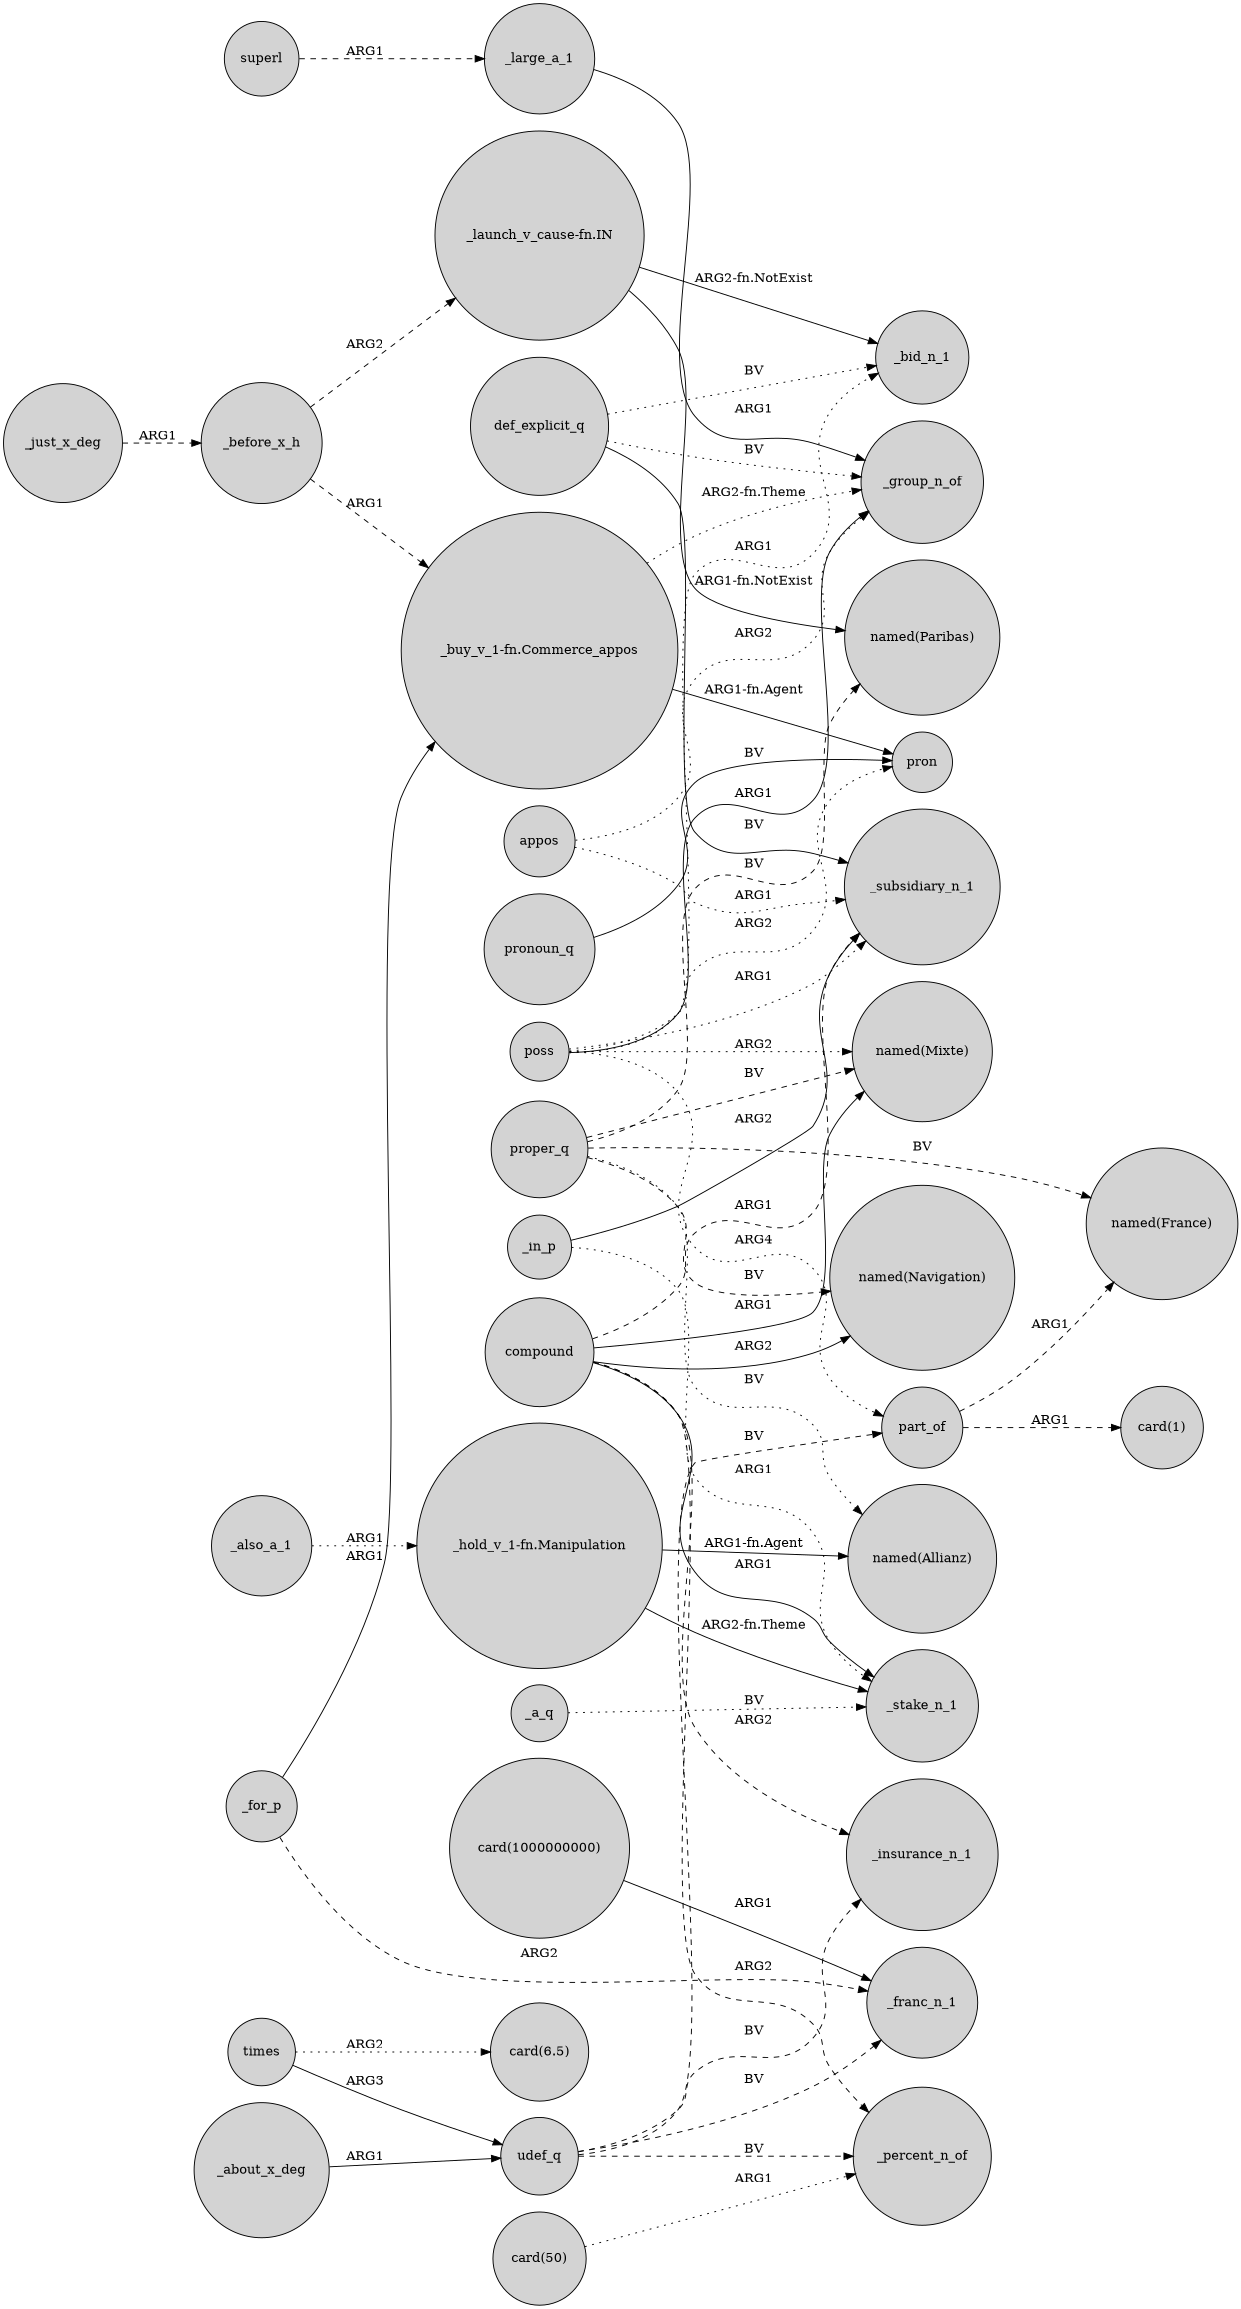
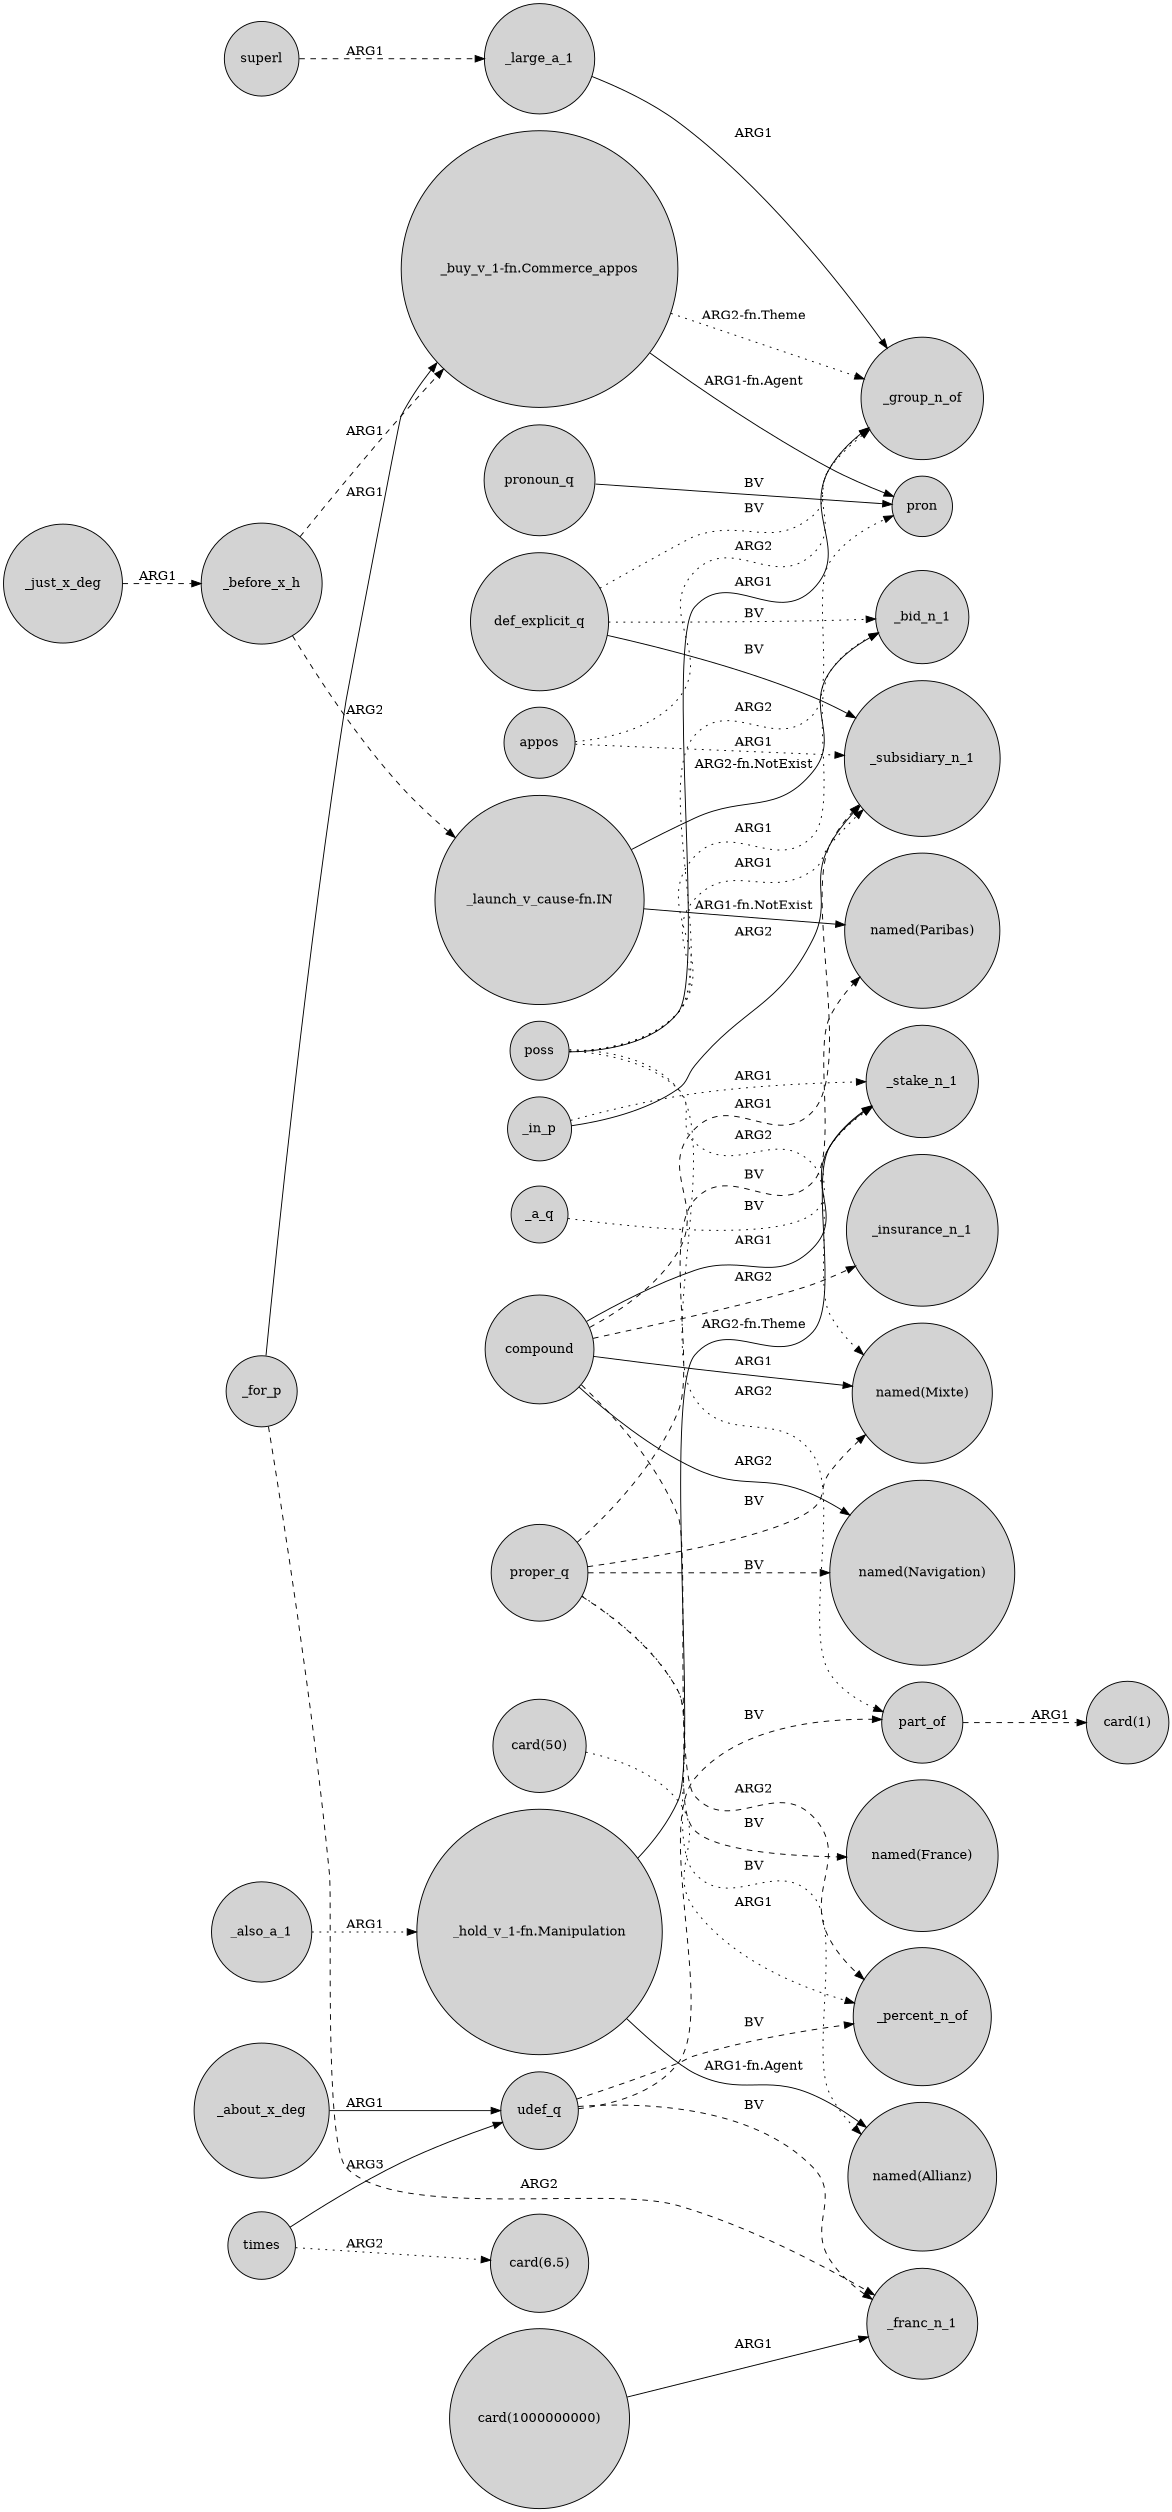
(754, 1240) -> (754, 1392)
(1039, 1358) -> none
(752, 2057) -> none
